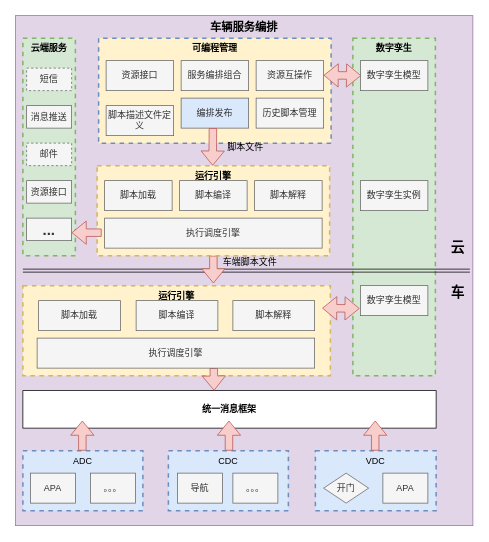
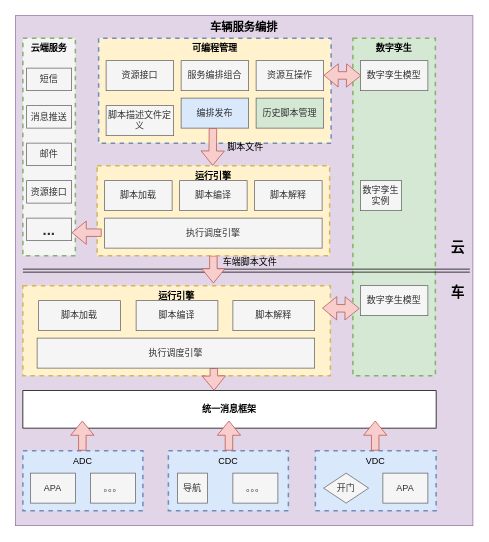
(49, 49) -> (49, 49)
(49, 79) -> (49, 79)
(290, 113) -> (290, 113)
(49, 154) -> (49, 154)
(394, 195) -> (381, 195)
(200, 488) -> (192, 488)
